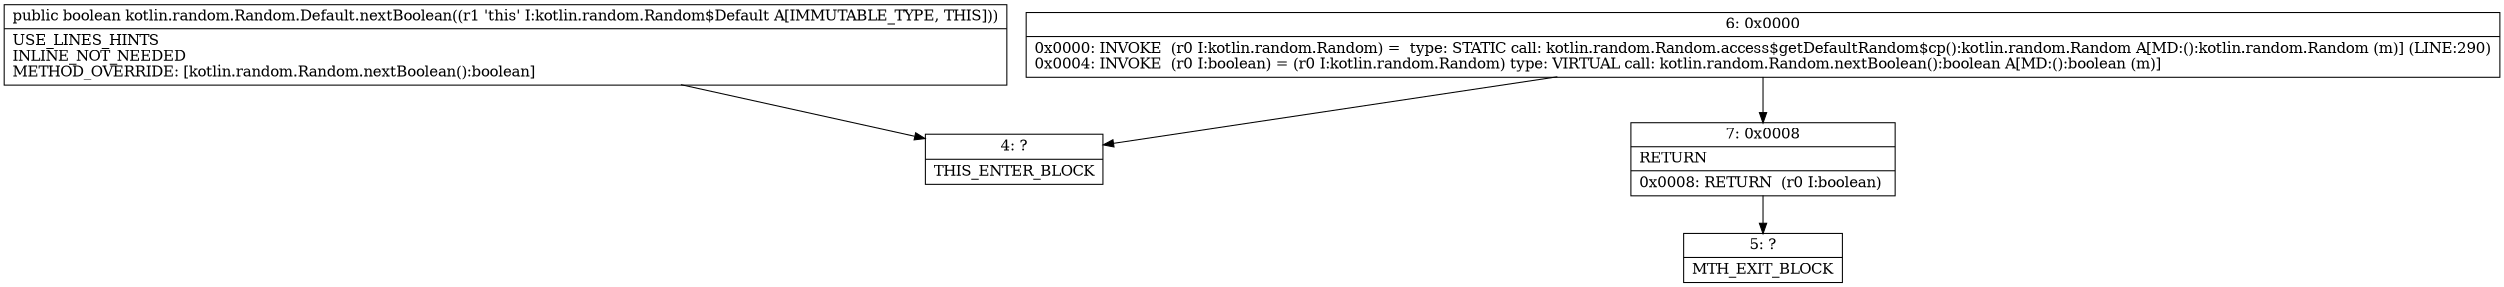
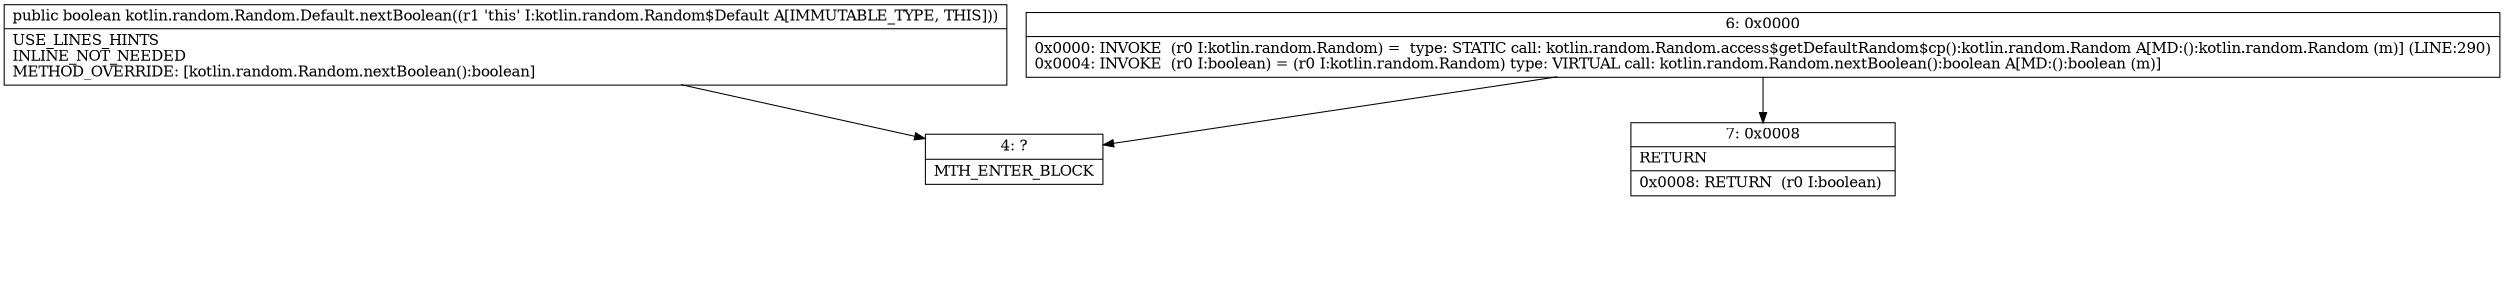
(1014, 171) -> (1014, 171)
(1763, 258) -> none
